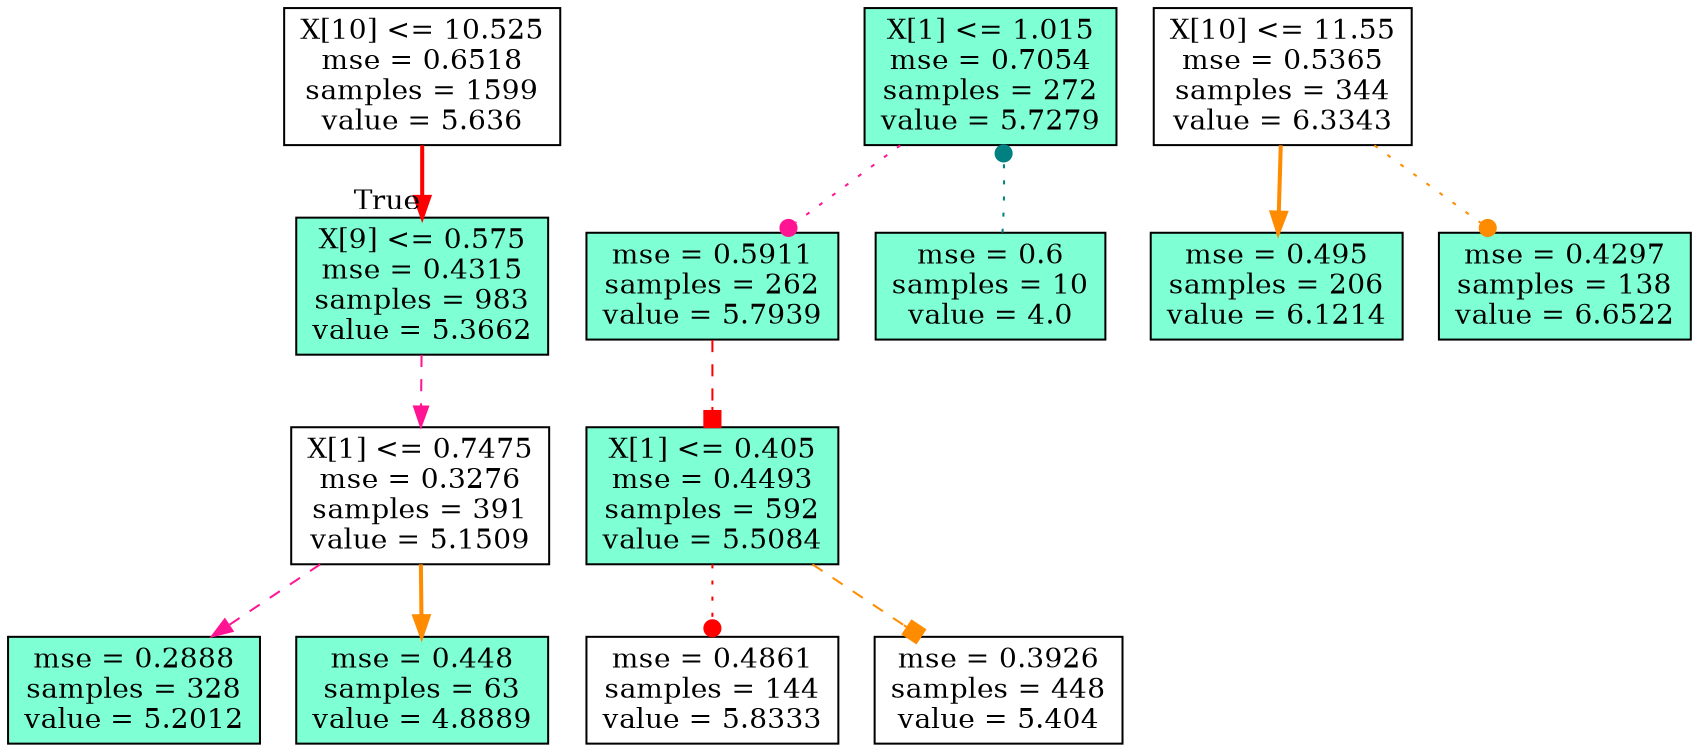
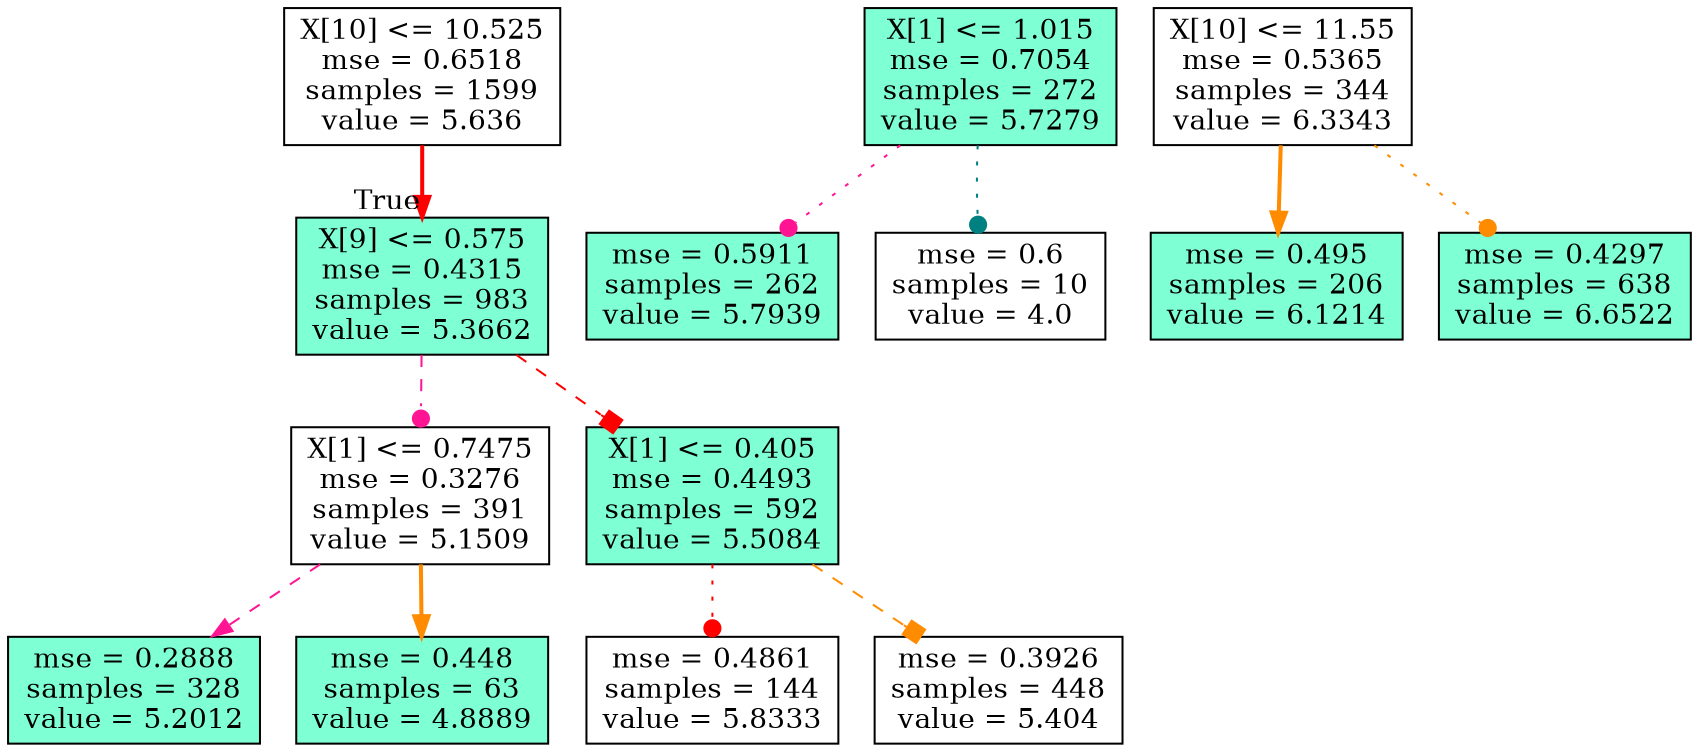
(1004, 197) -> (977, 181)
(991, 286) -> (991, 286)
(1565, 286) -> (1565, 286)
(712, 373) -> (559, 385)
(421, 381) -> (421, 381)
